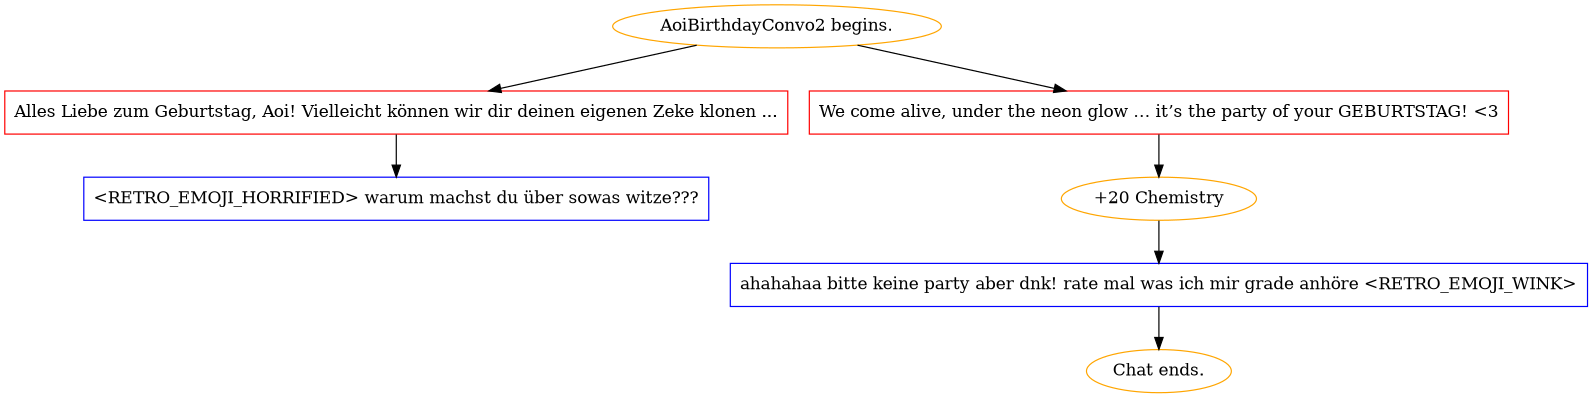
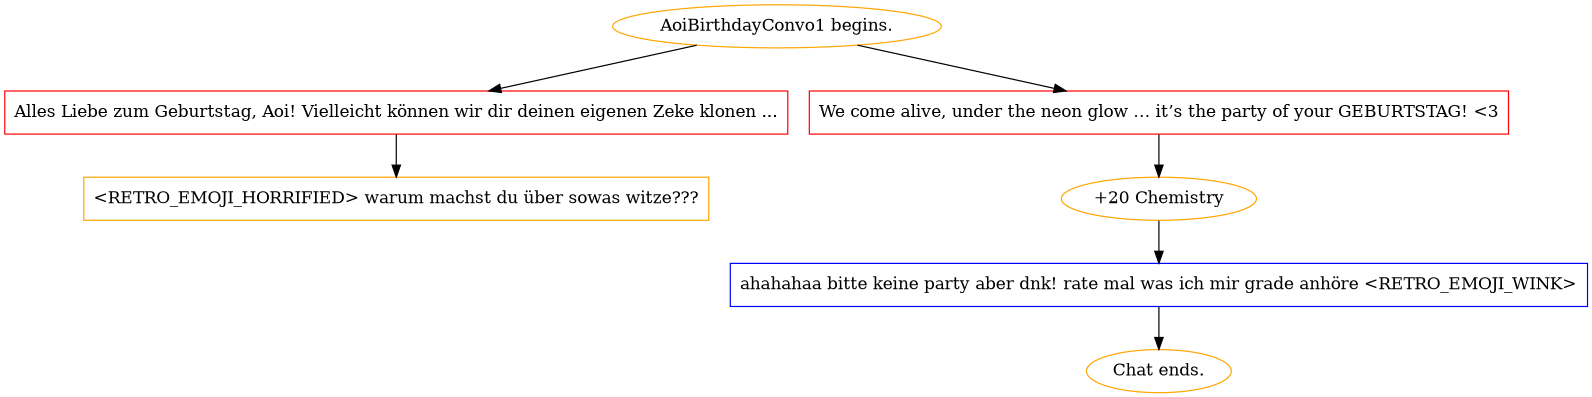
(777, 26) -> (777, 26)
(396, 199) -> (396, 199)
